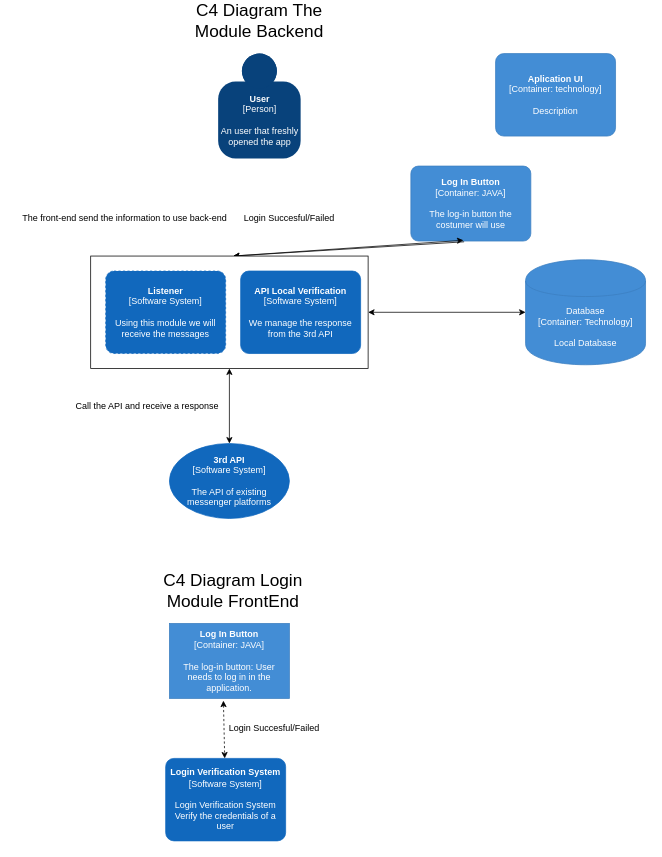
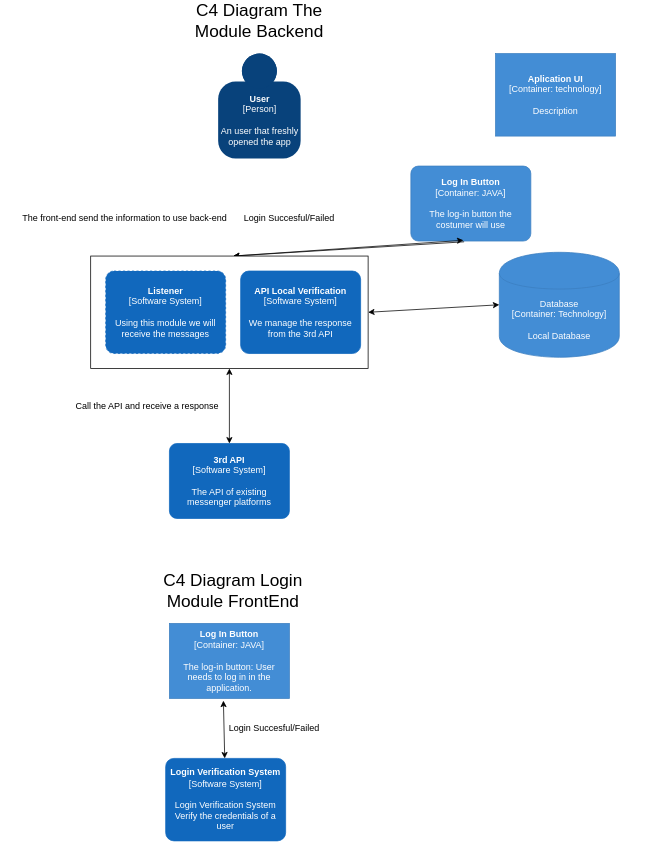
(555, 95) -> (555, 95)
(585, 312) -> (559, 305)
(229, 481) -> (229, 481)
(224, 728) -> (224, 728)
